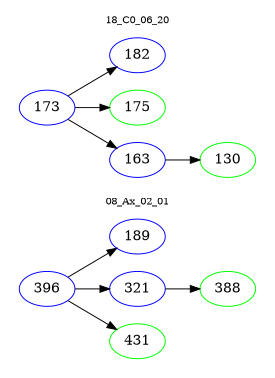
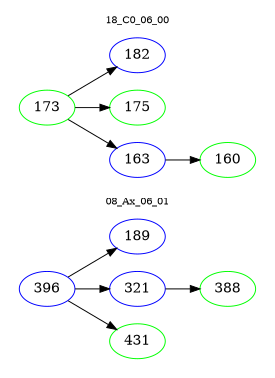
(137, 21) -> (137, 21)
(47, 108) -> (47, 108)
(228, 160) -> (228, 160)
(137, 202) -> (137, 202)
